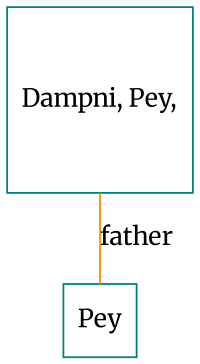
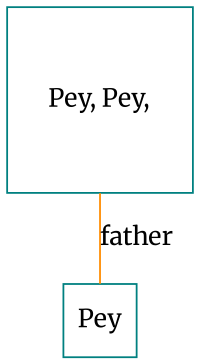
(100, 100) -> (100, 100)
